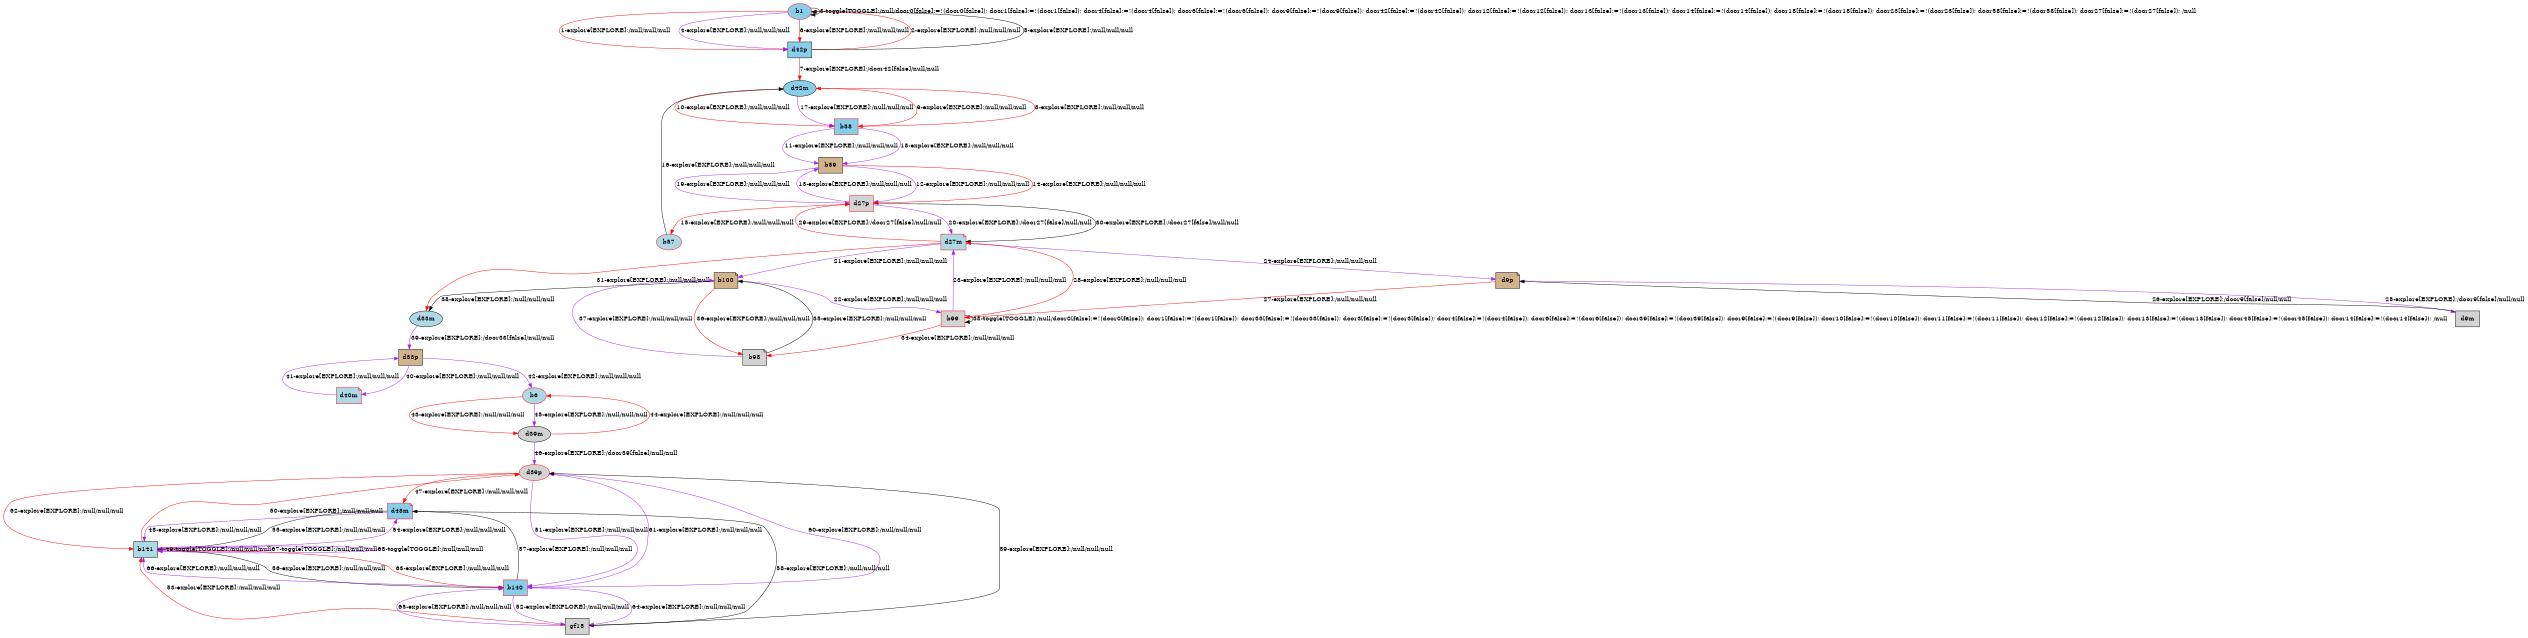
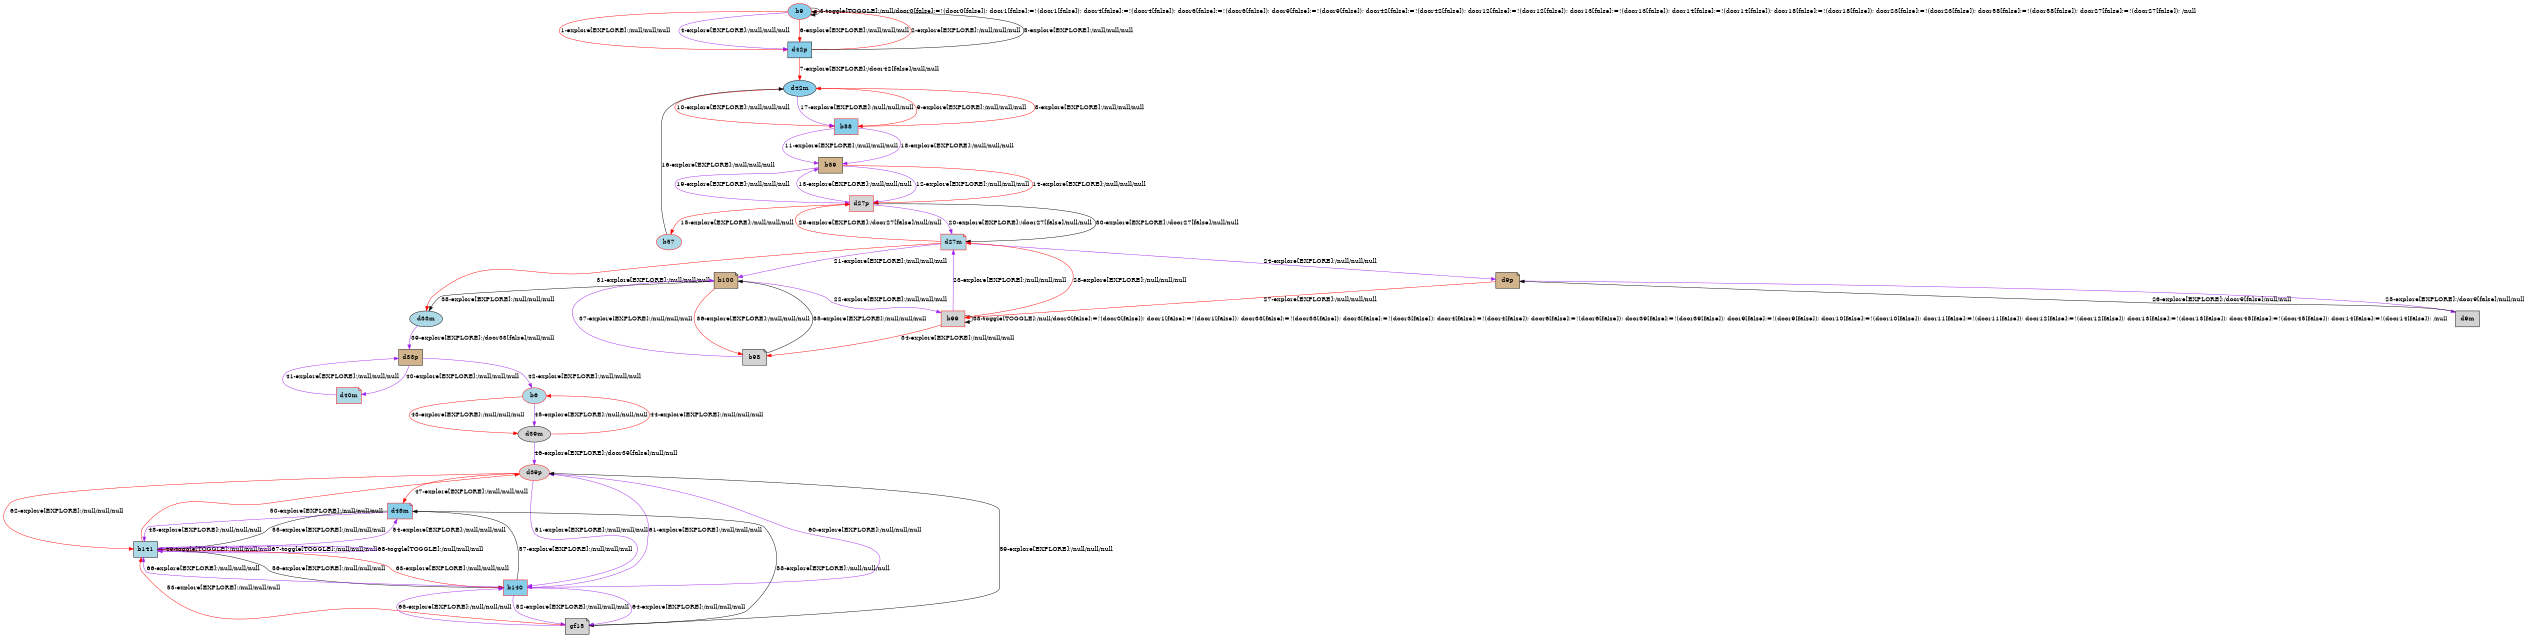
(800, 11) -> (800, 11)
(577, 626) -> (577, 626)
